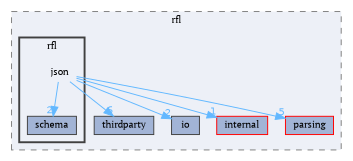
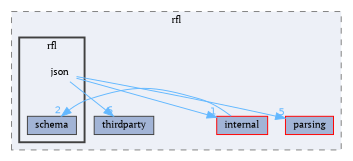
(56, 94) -> (109, 93)
(185, 125) -> none
